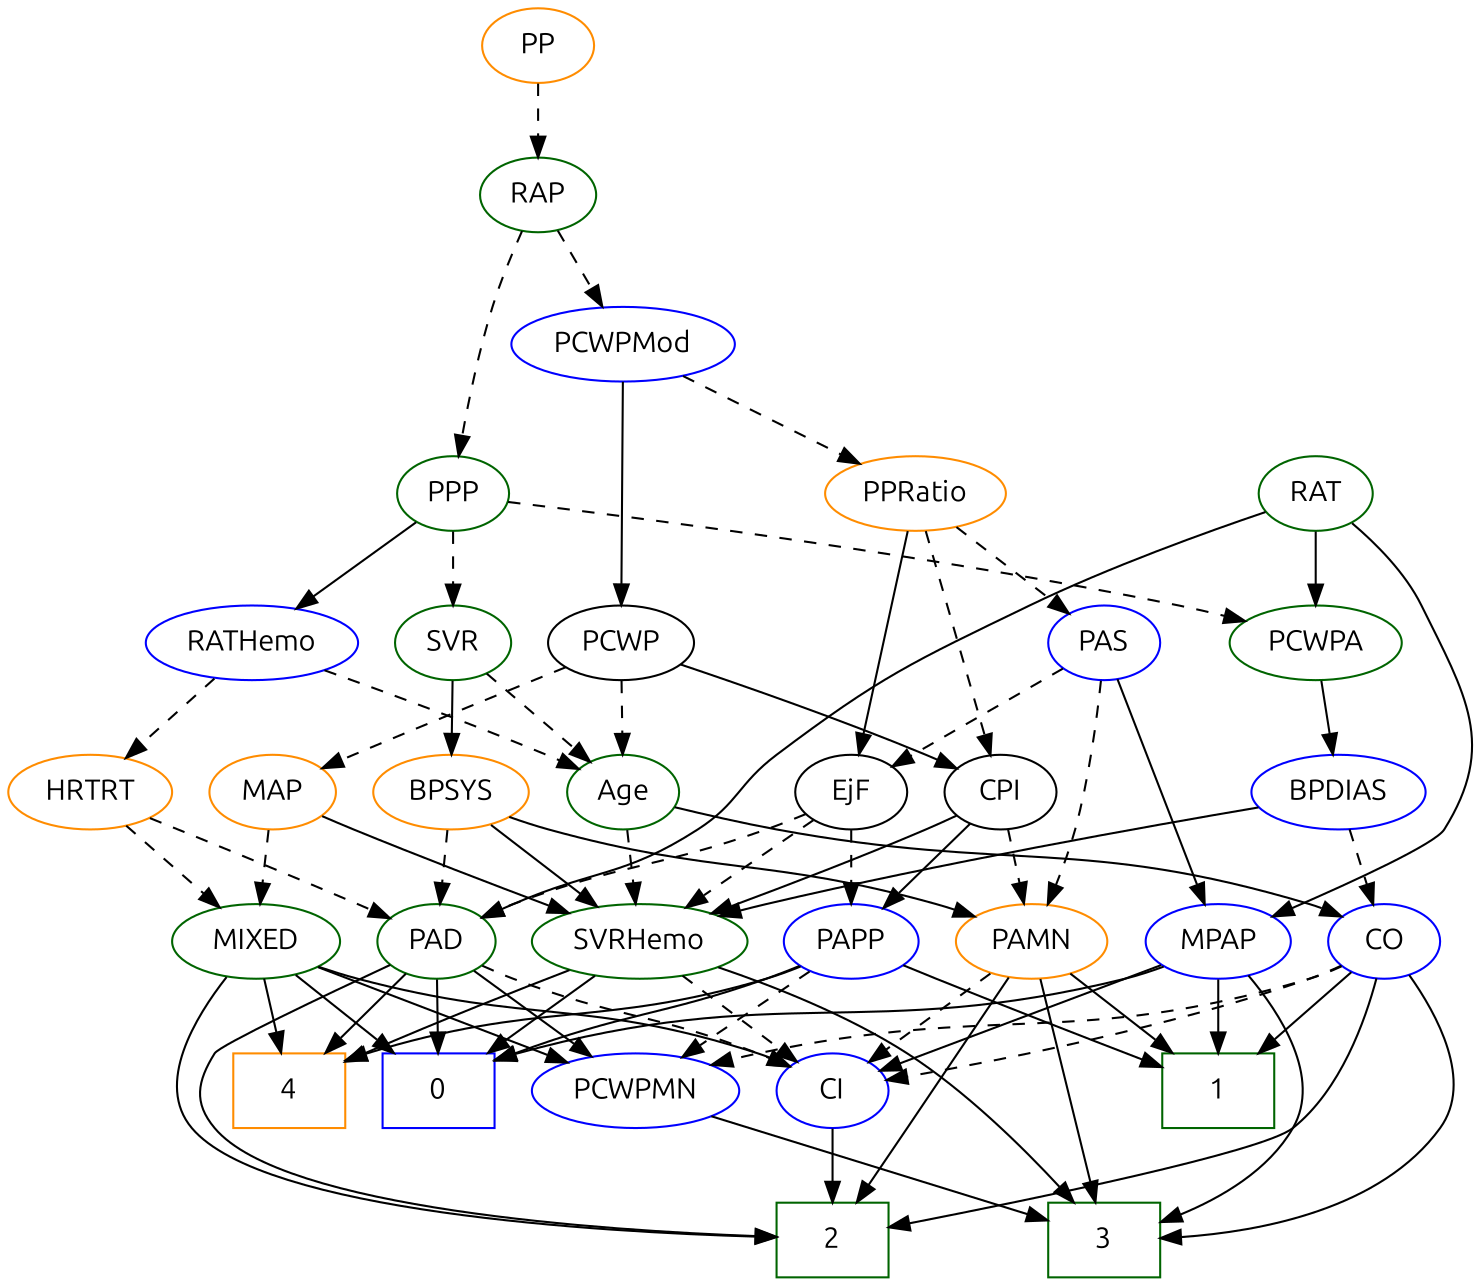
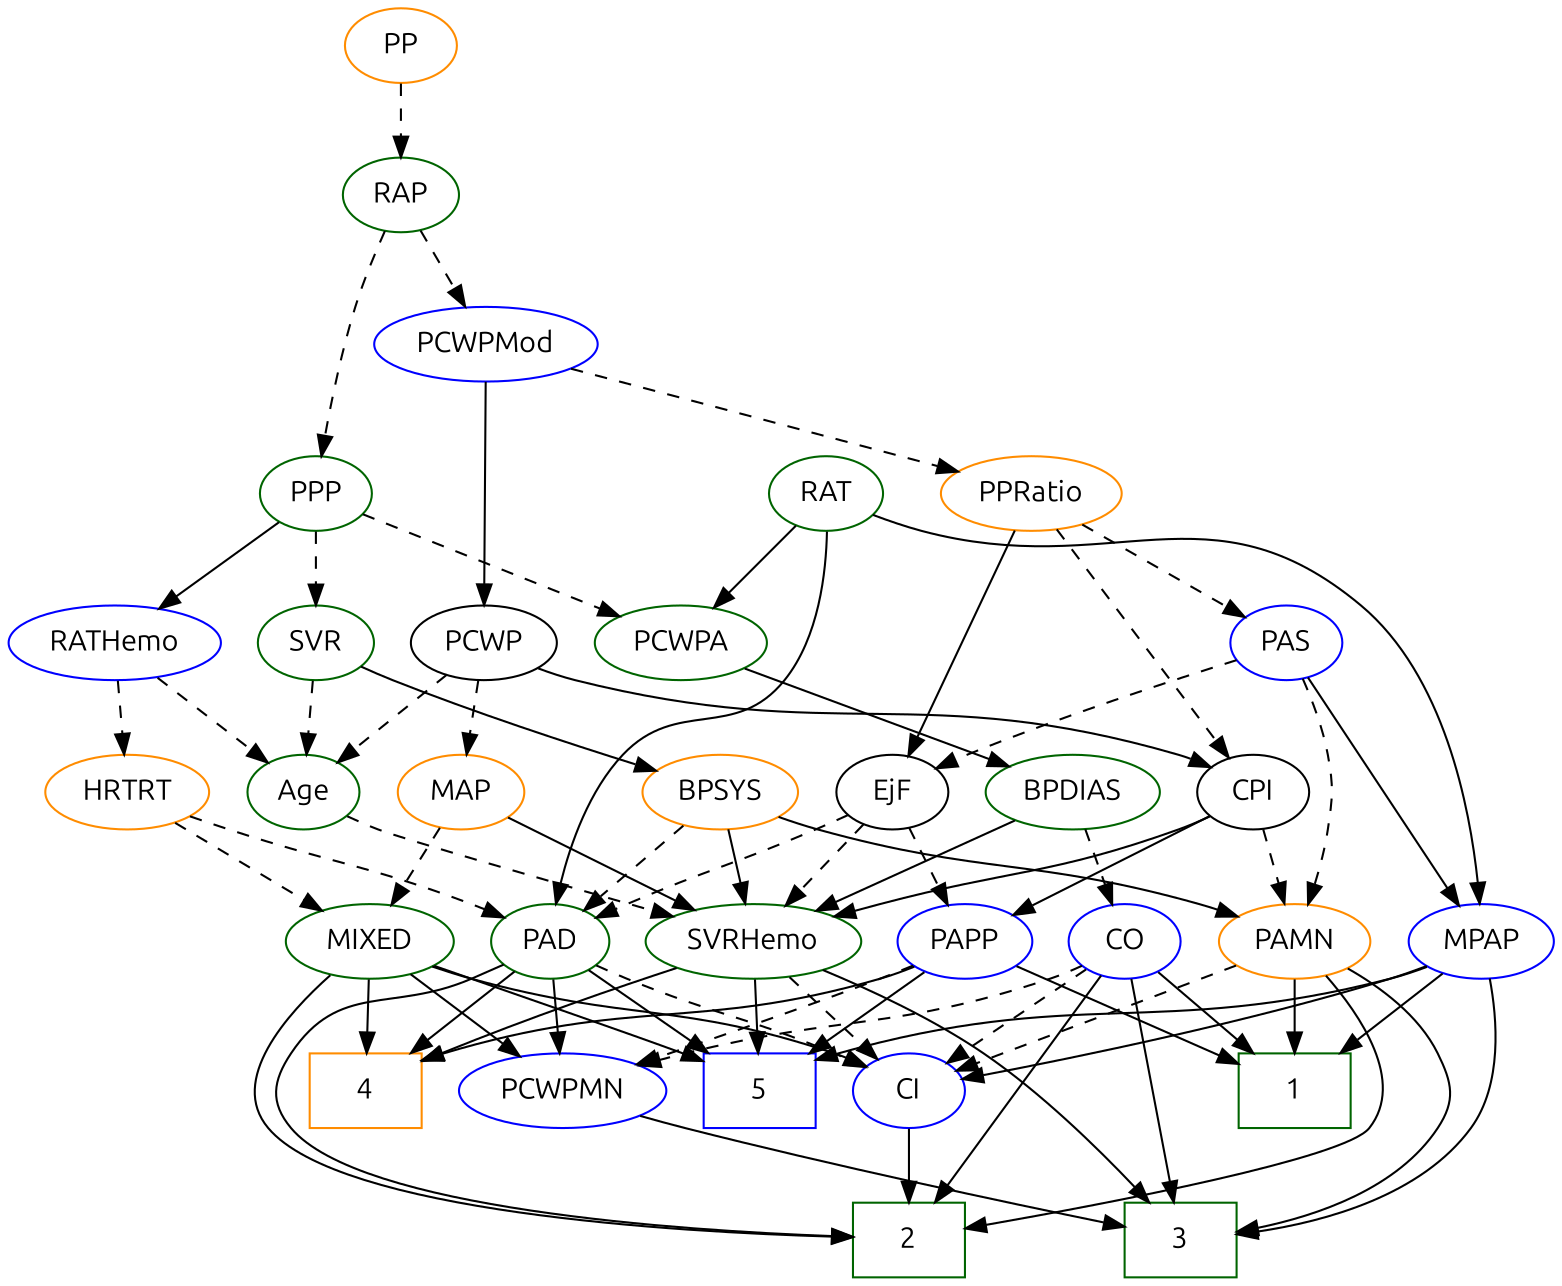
(1339, 792) -> (1073, 792)
(917, 849) -> none
(439, 1091) -> (760, 1091)
